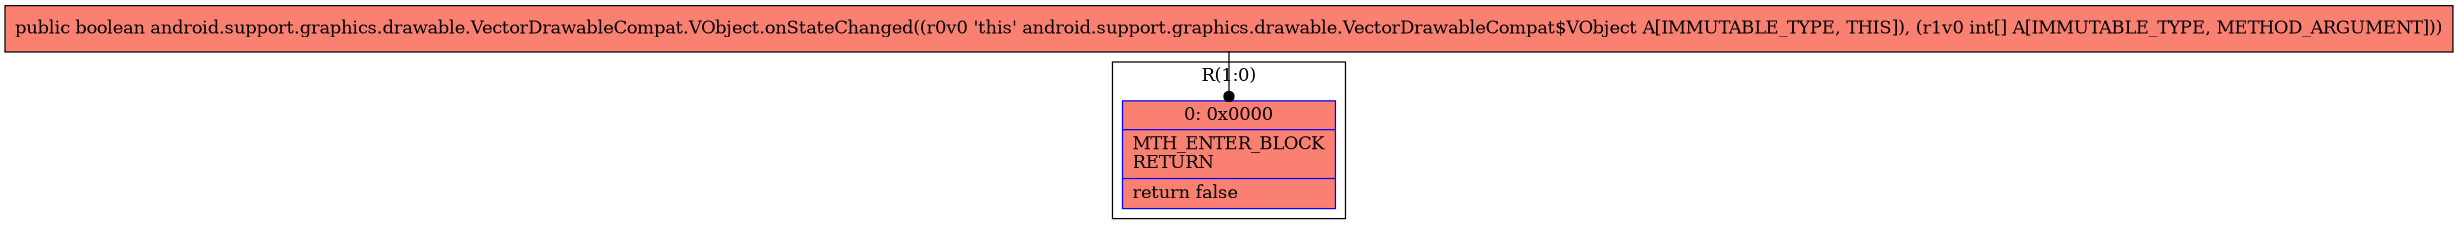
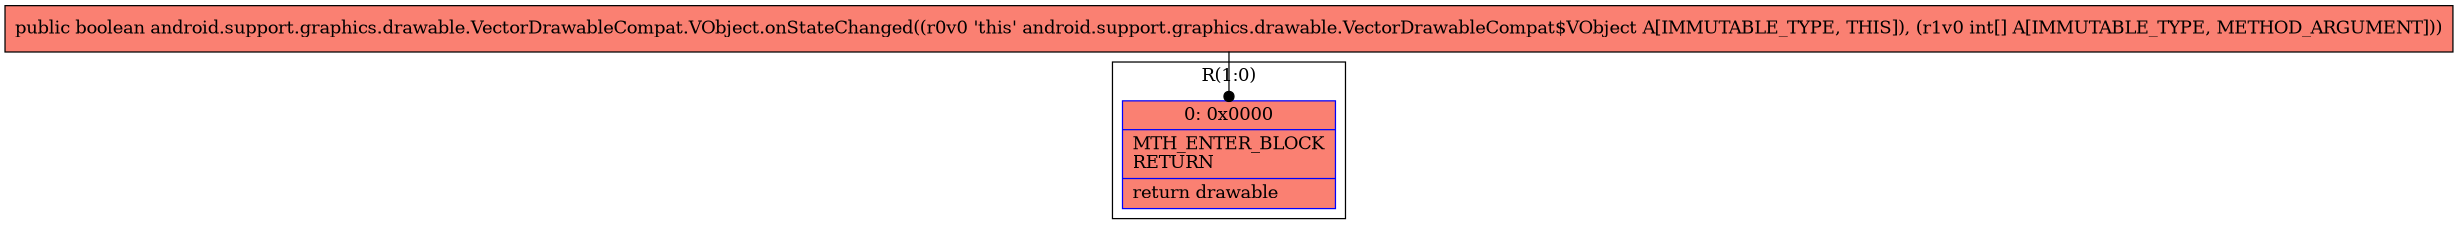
(1186, 193) -> (1206, 193)
